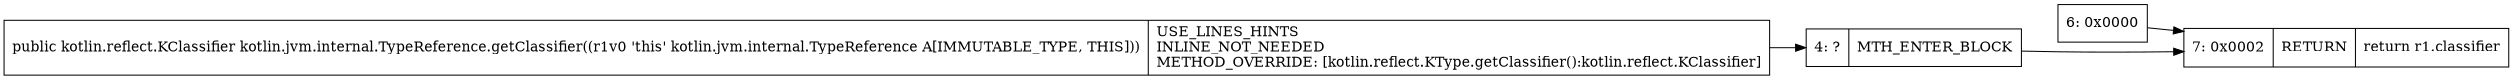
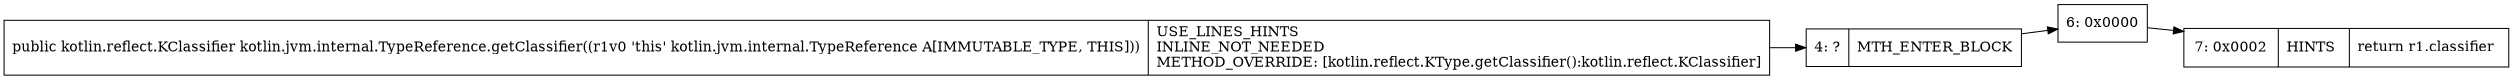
(2314, 47) -> (2311, 47)
(2098, 52) -> (2035, 32)
